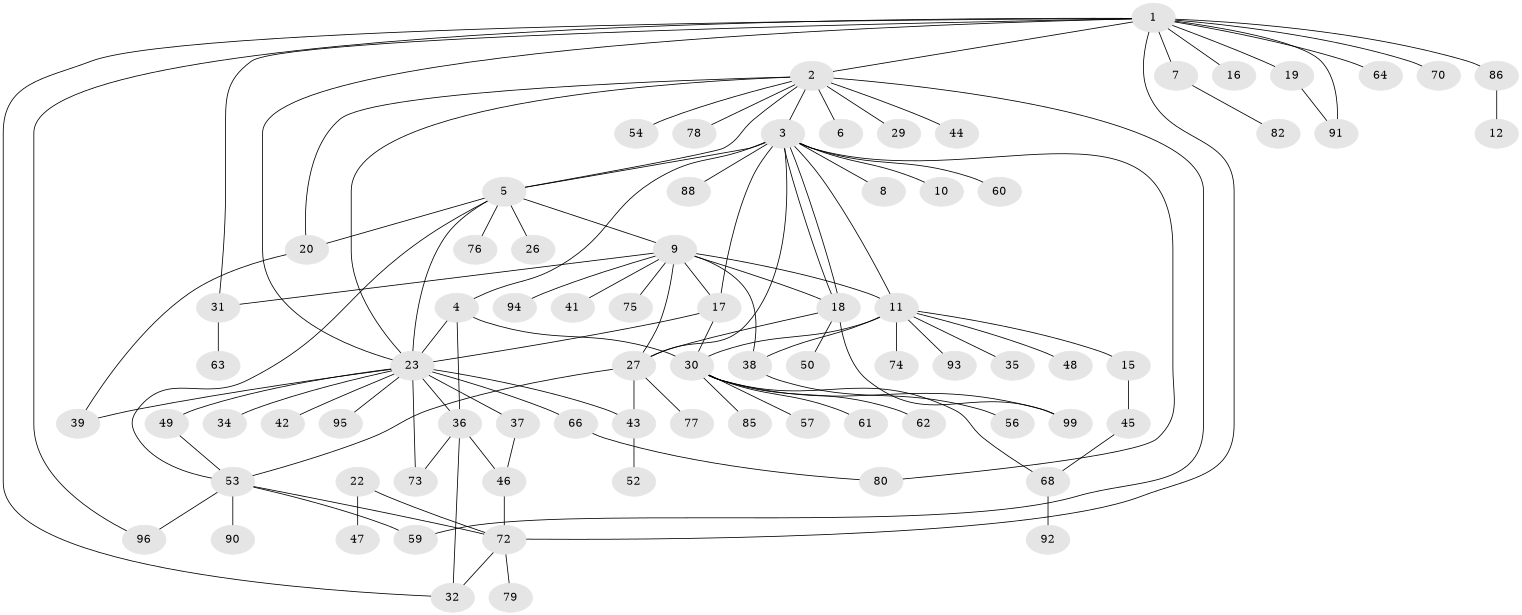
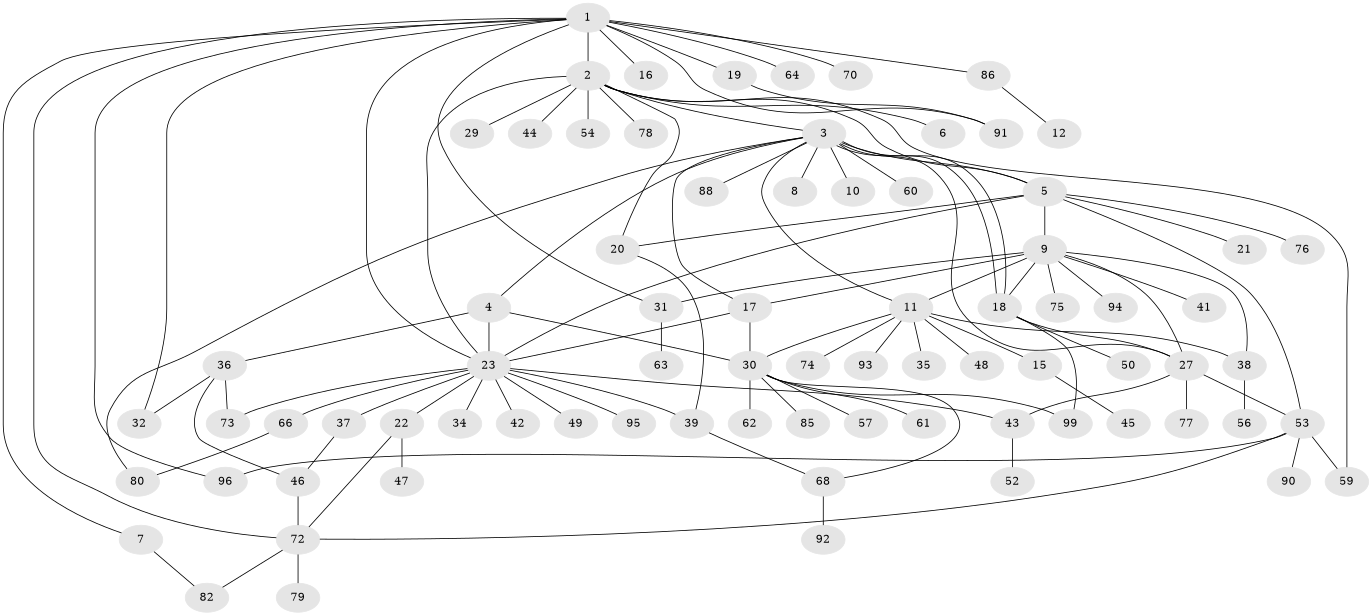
(533, 250) -> (1245, 250)
(436, 395) -> (445, 395)
(1091, 451) -> (754, 453)
(200, 453) -> none
(478, 569) -> (253, 569)
